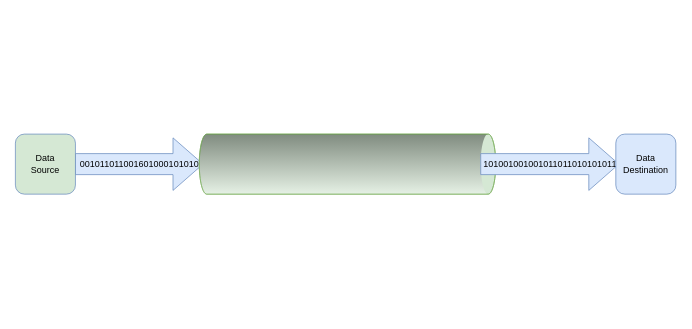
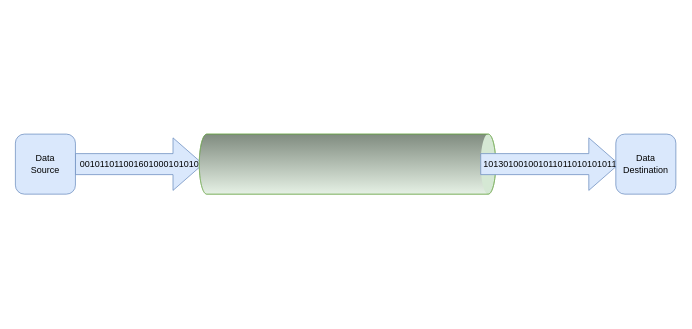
(45, 164) -> (45, 164)
(550, 164) -> (550, 164)
